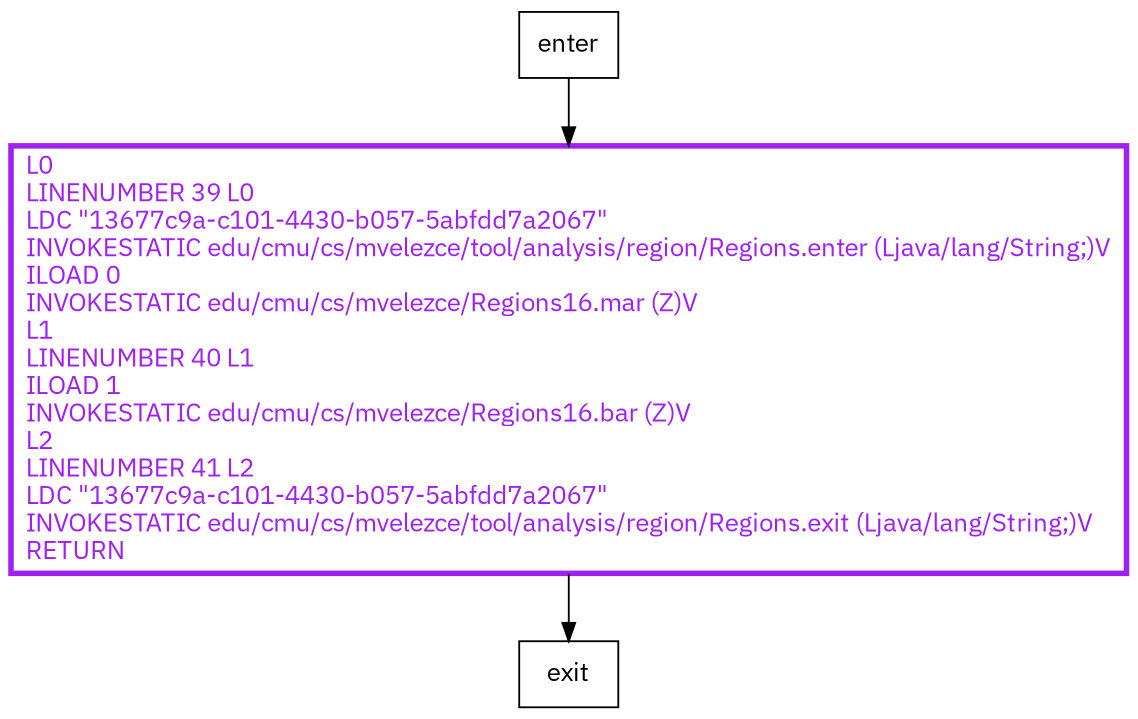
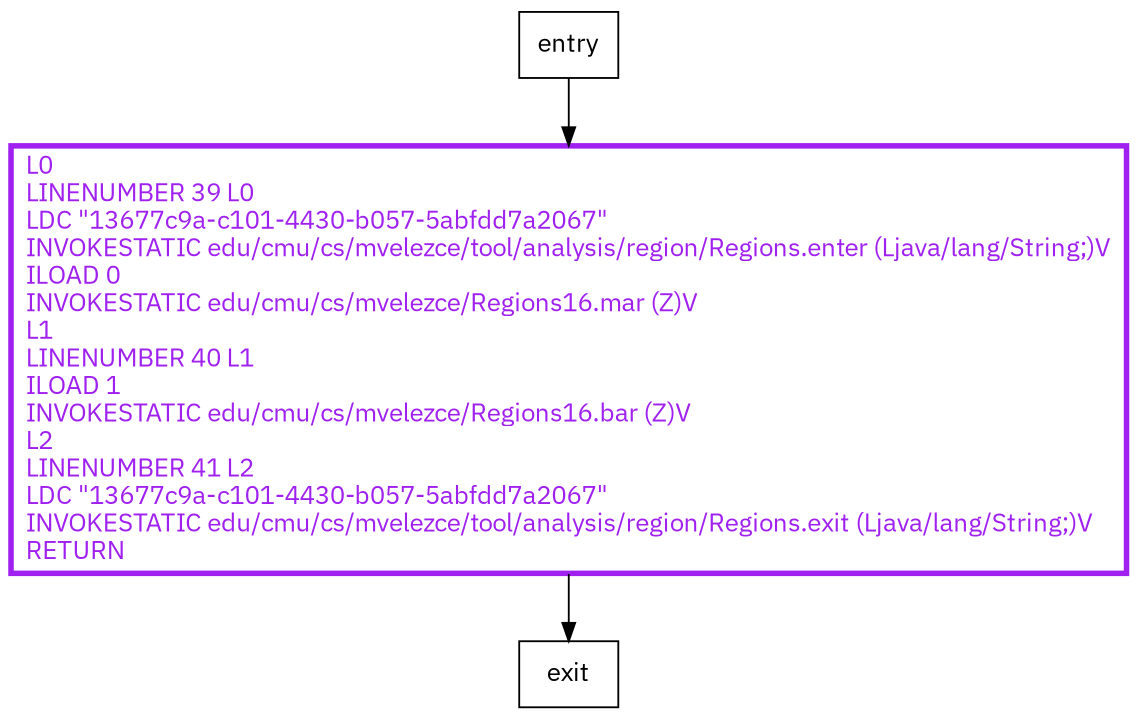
(569, 45) -> (569, 45)
